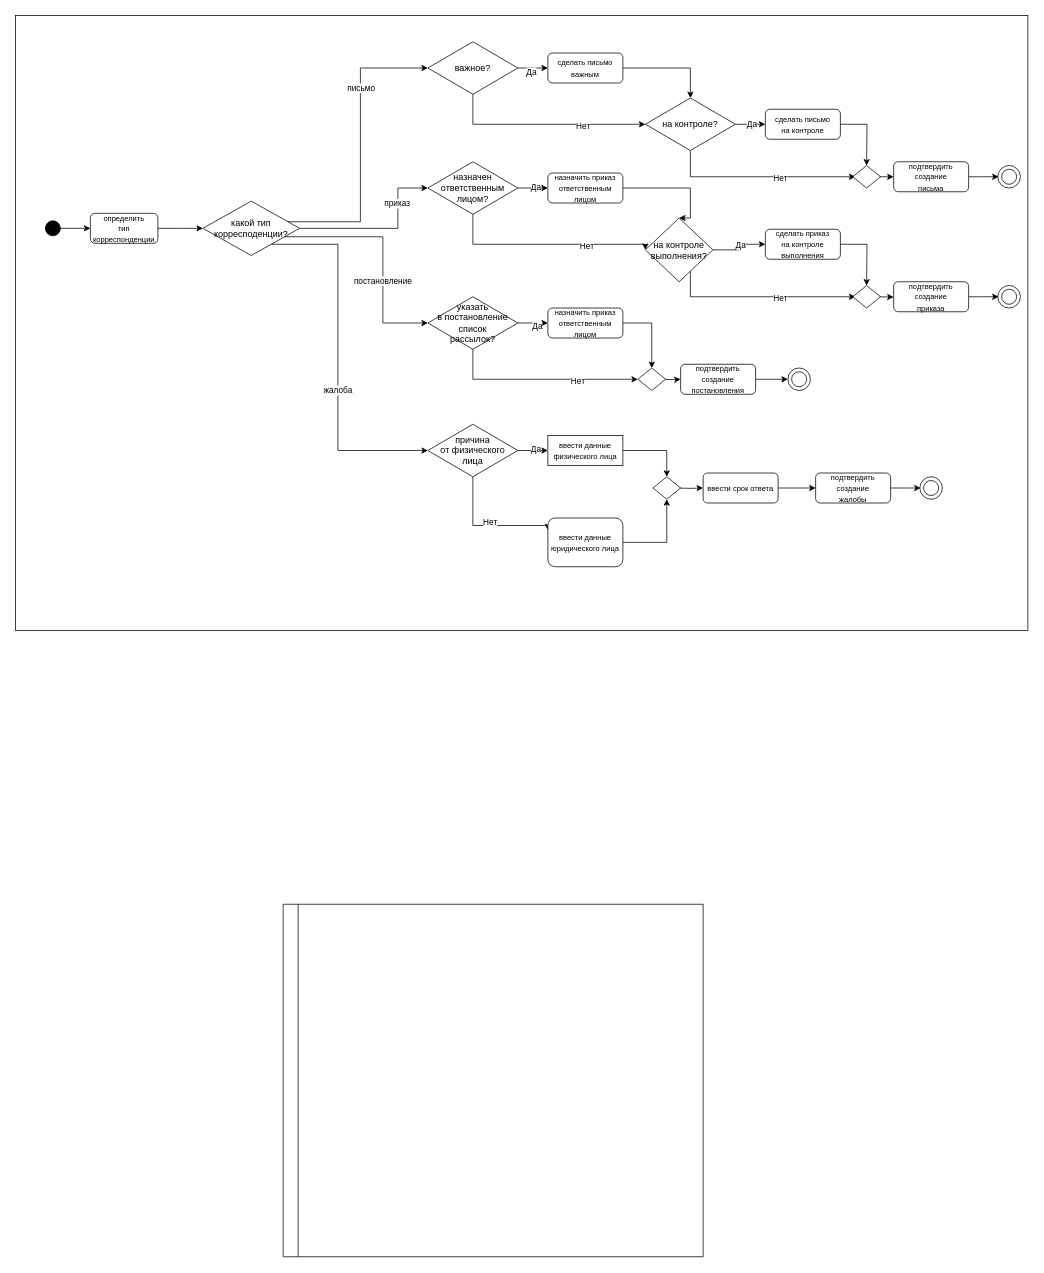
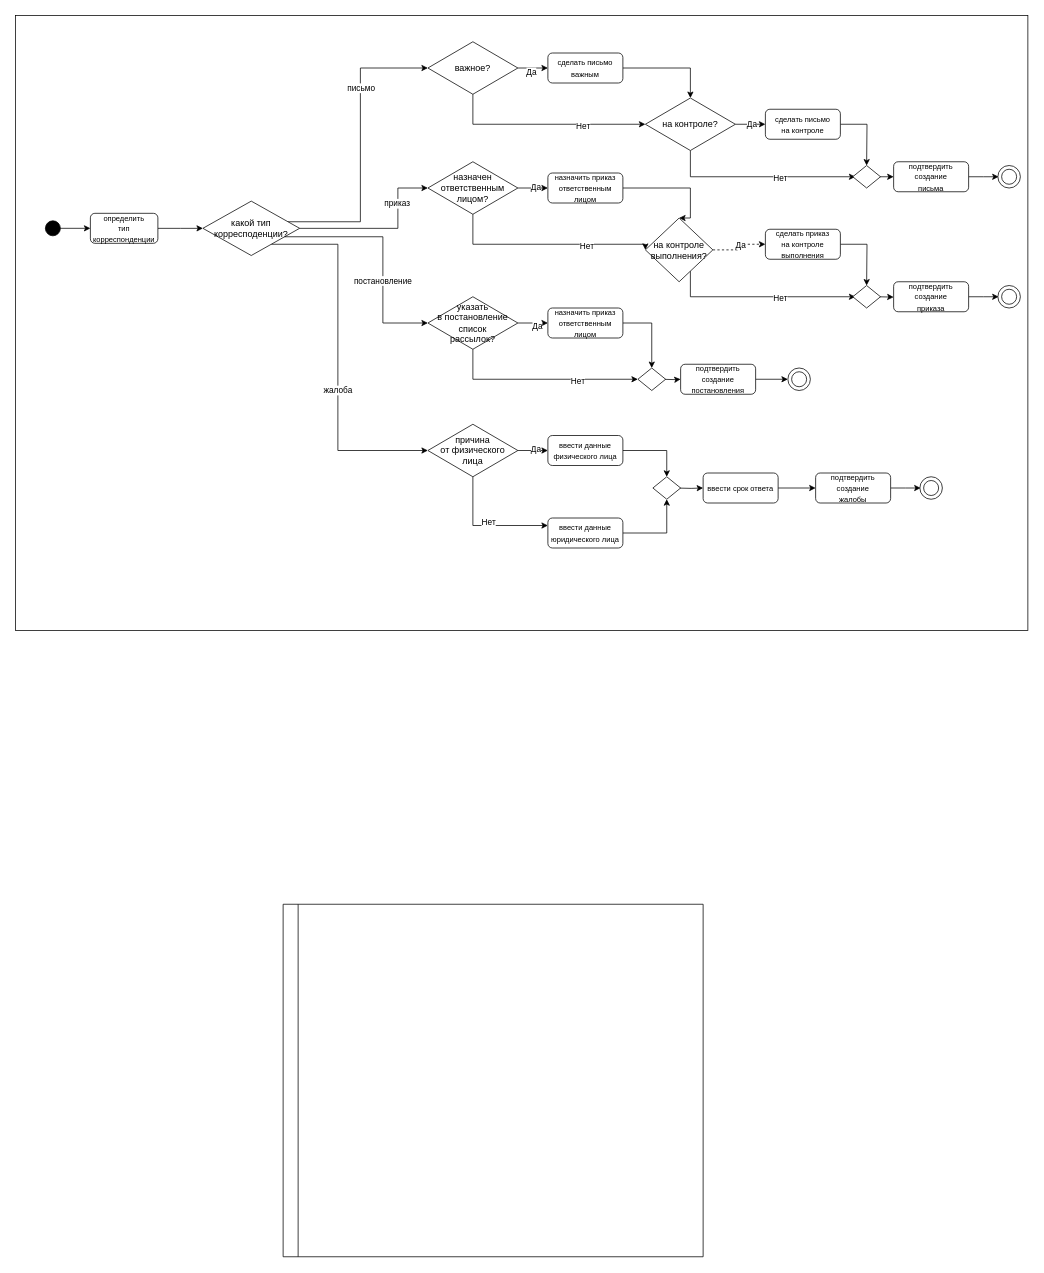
(727, 250) -> (727, 250)
(585, 450) -> (585, 450)
(585, 542) -> (585, 533)
